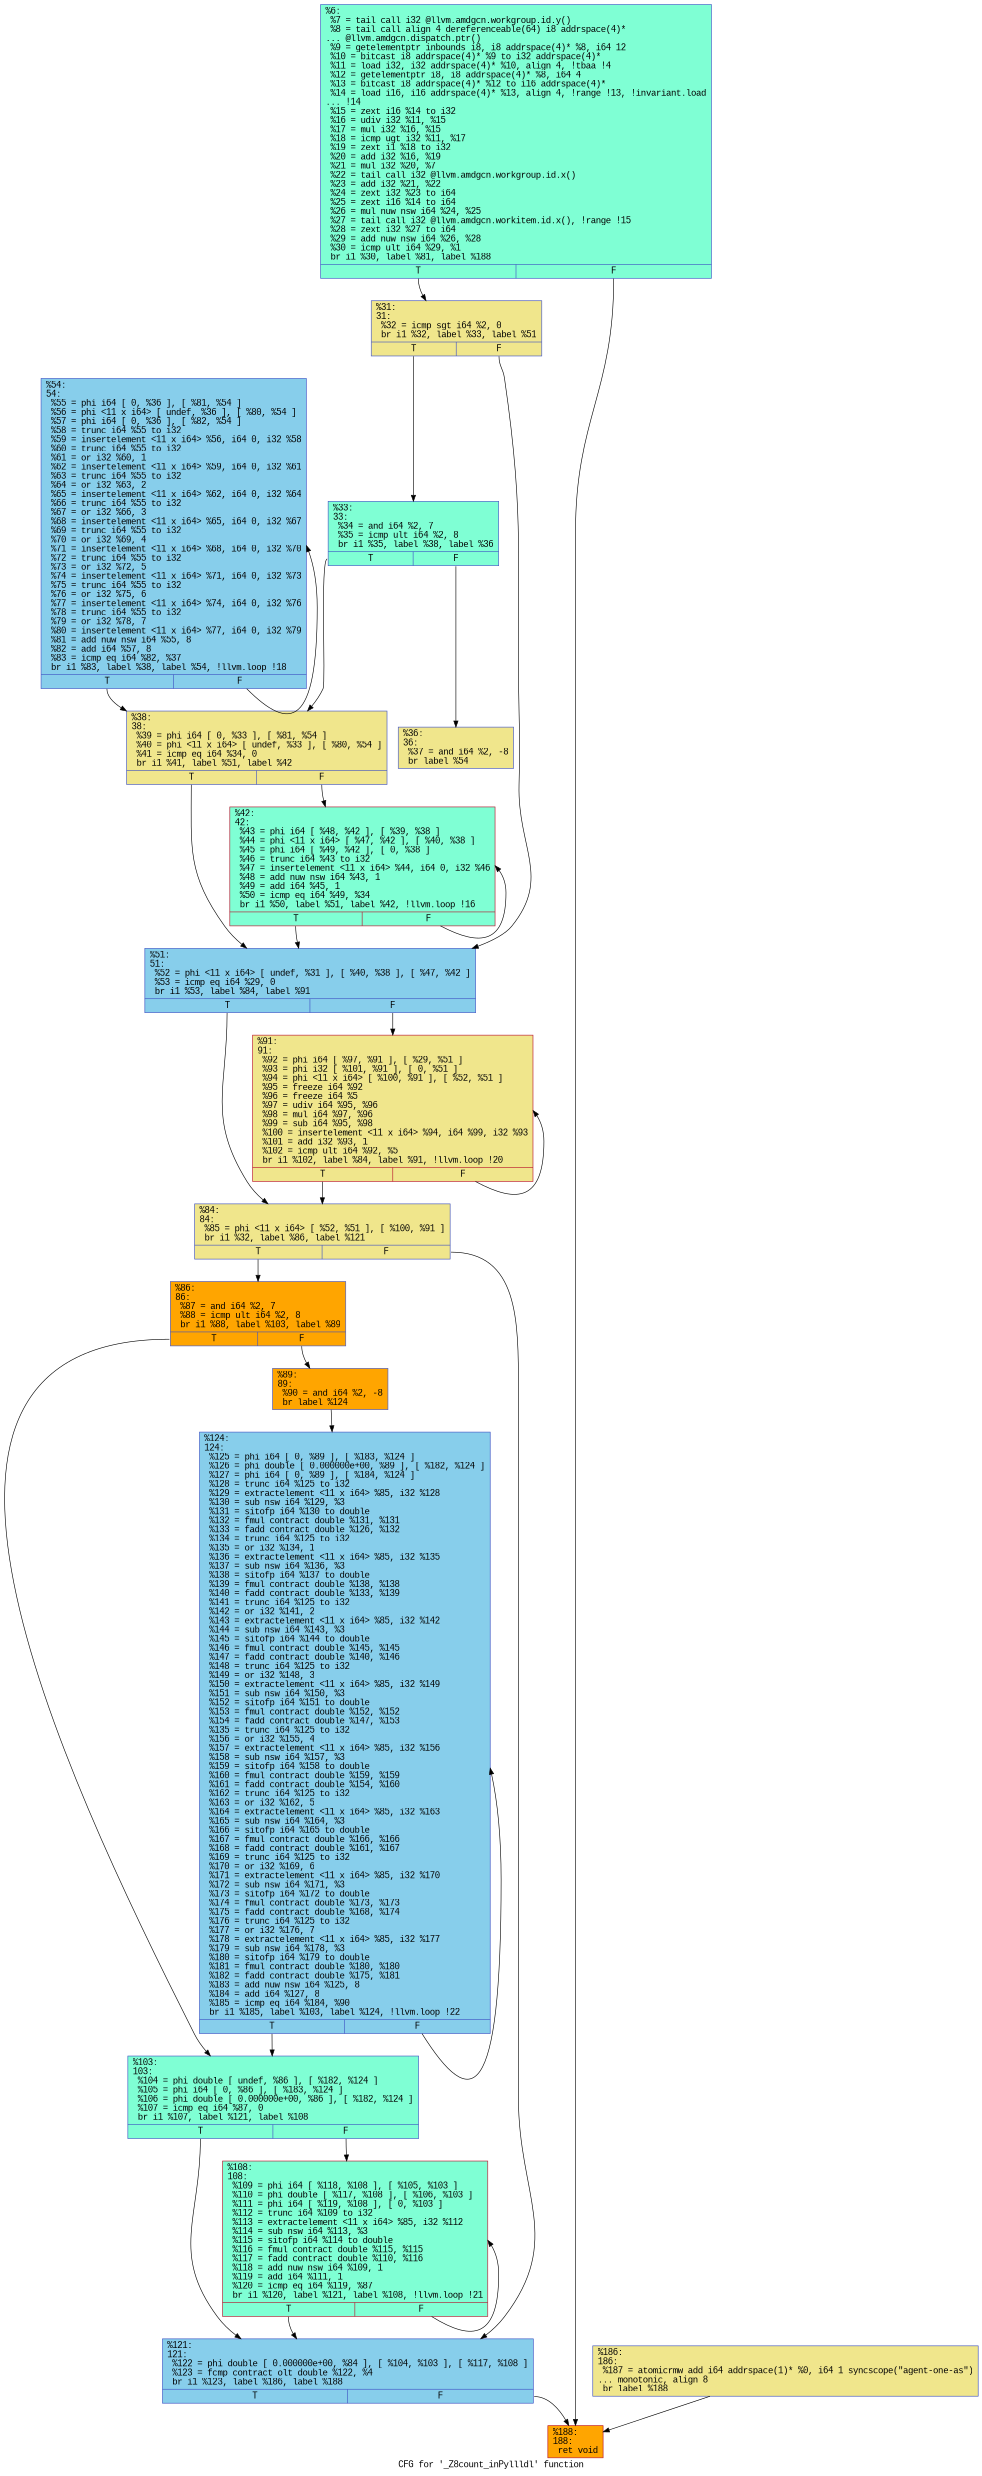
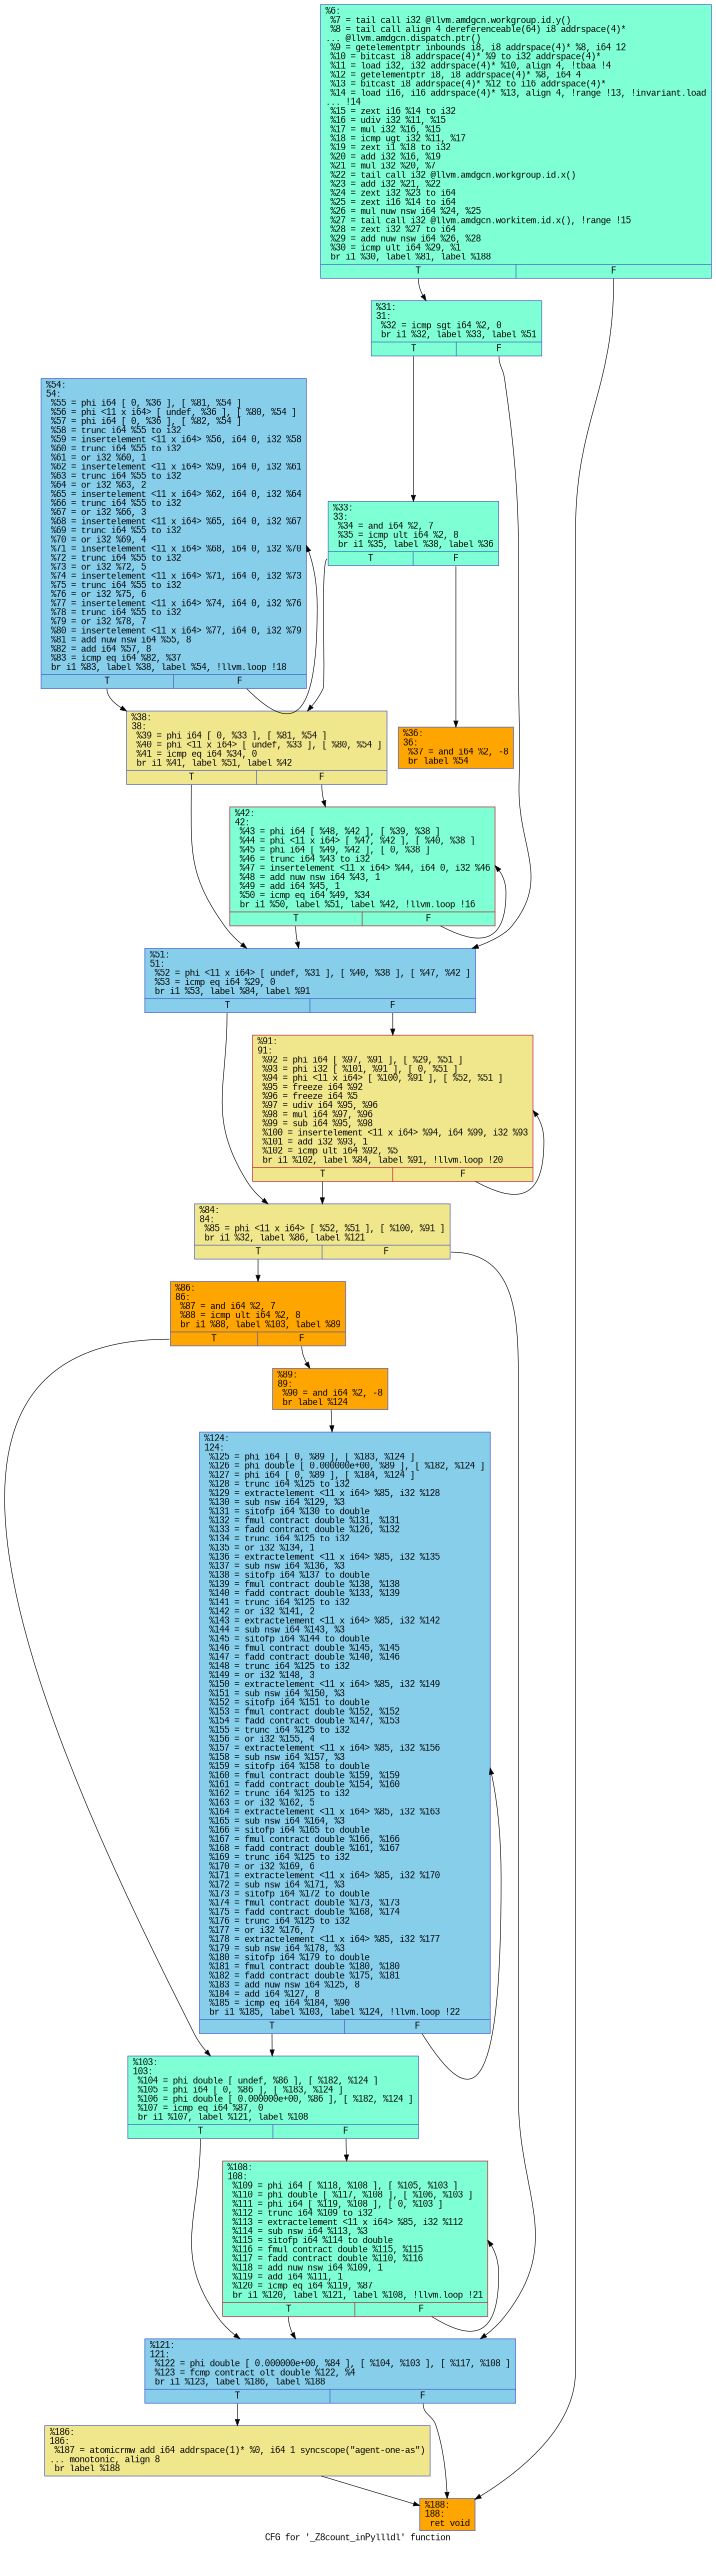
(457, 328) -> (457, 328)
(456, 748) -> (456, 748)
(277, 1730) -> (277, 1730)
none -> (237, 2411)
(575, 2442) -> (447, 2515)
